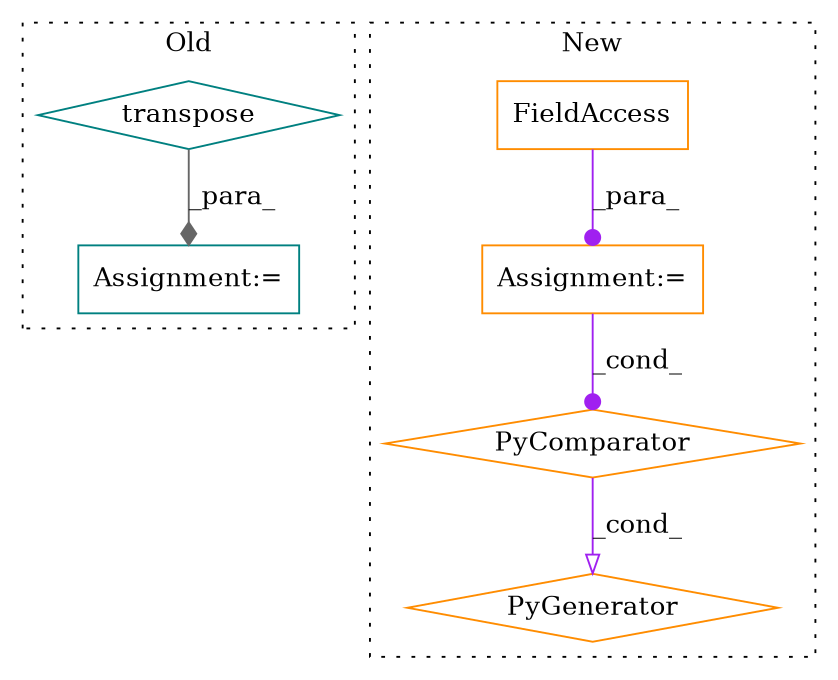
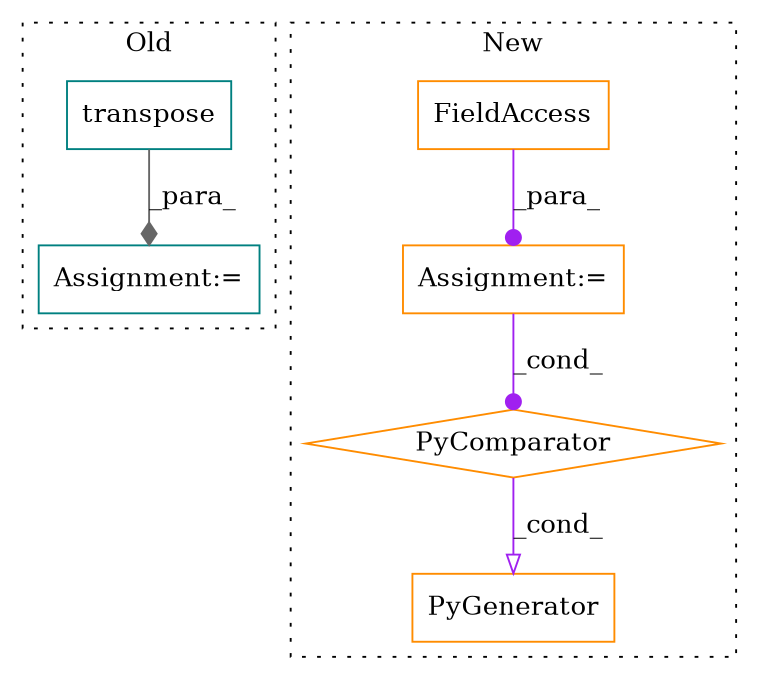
(189, 115) -> (149, 115)
(593, 608) -> (513, 608)
